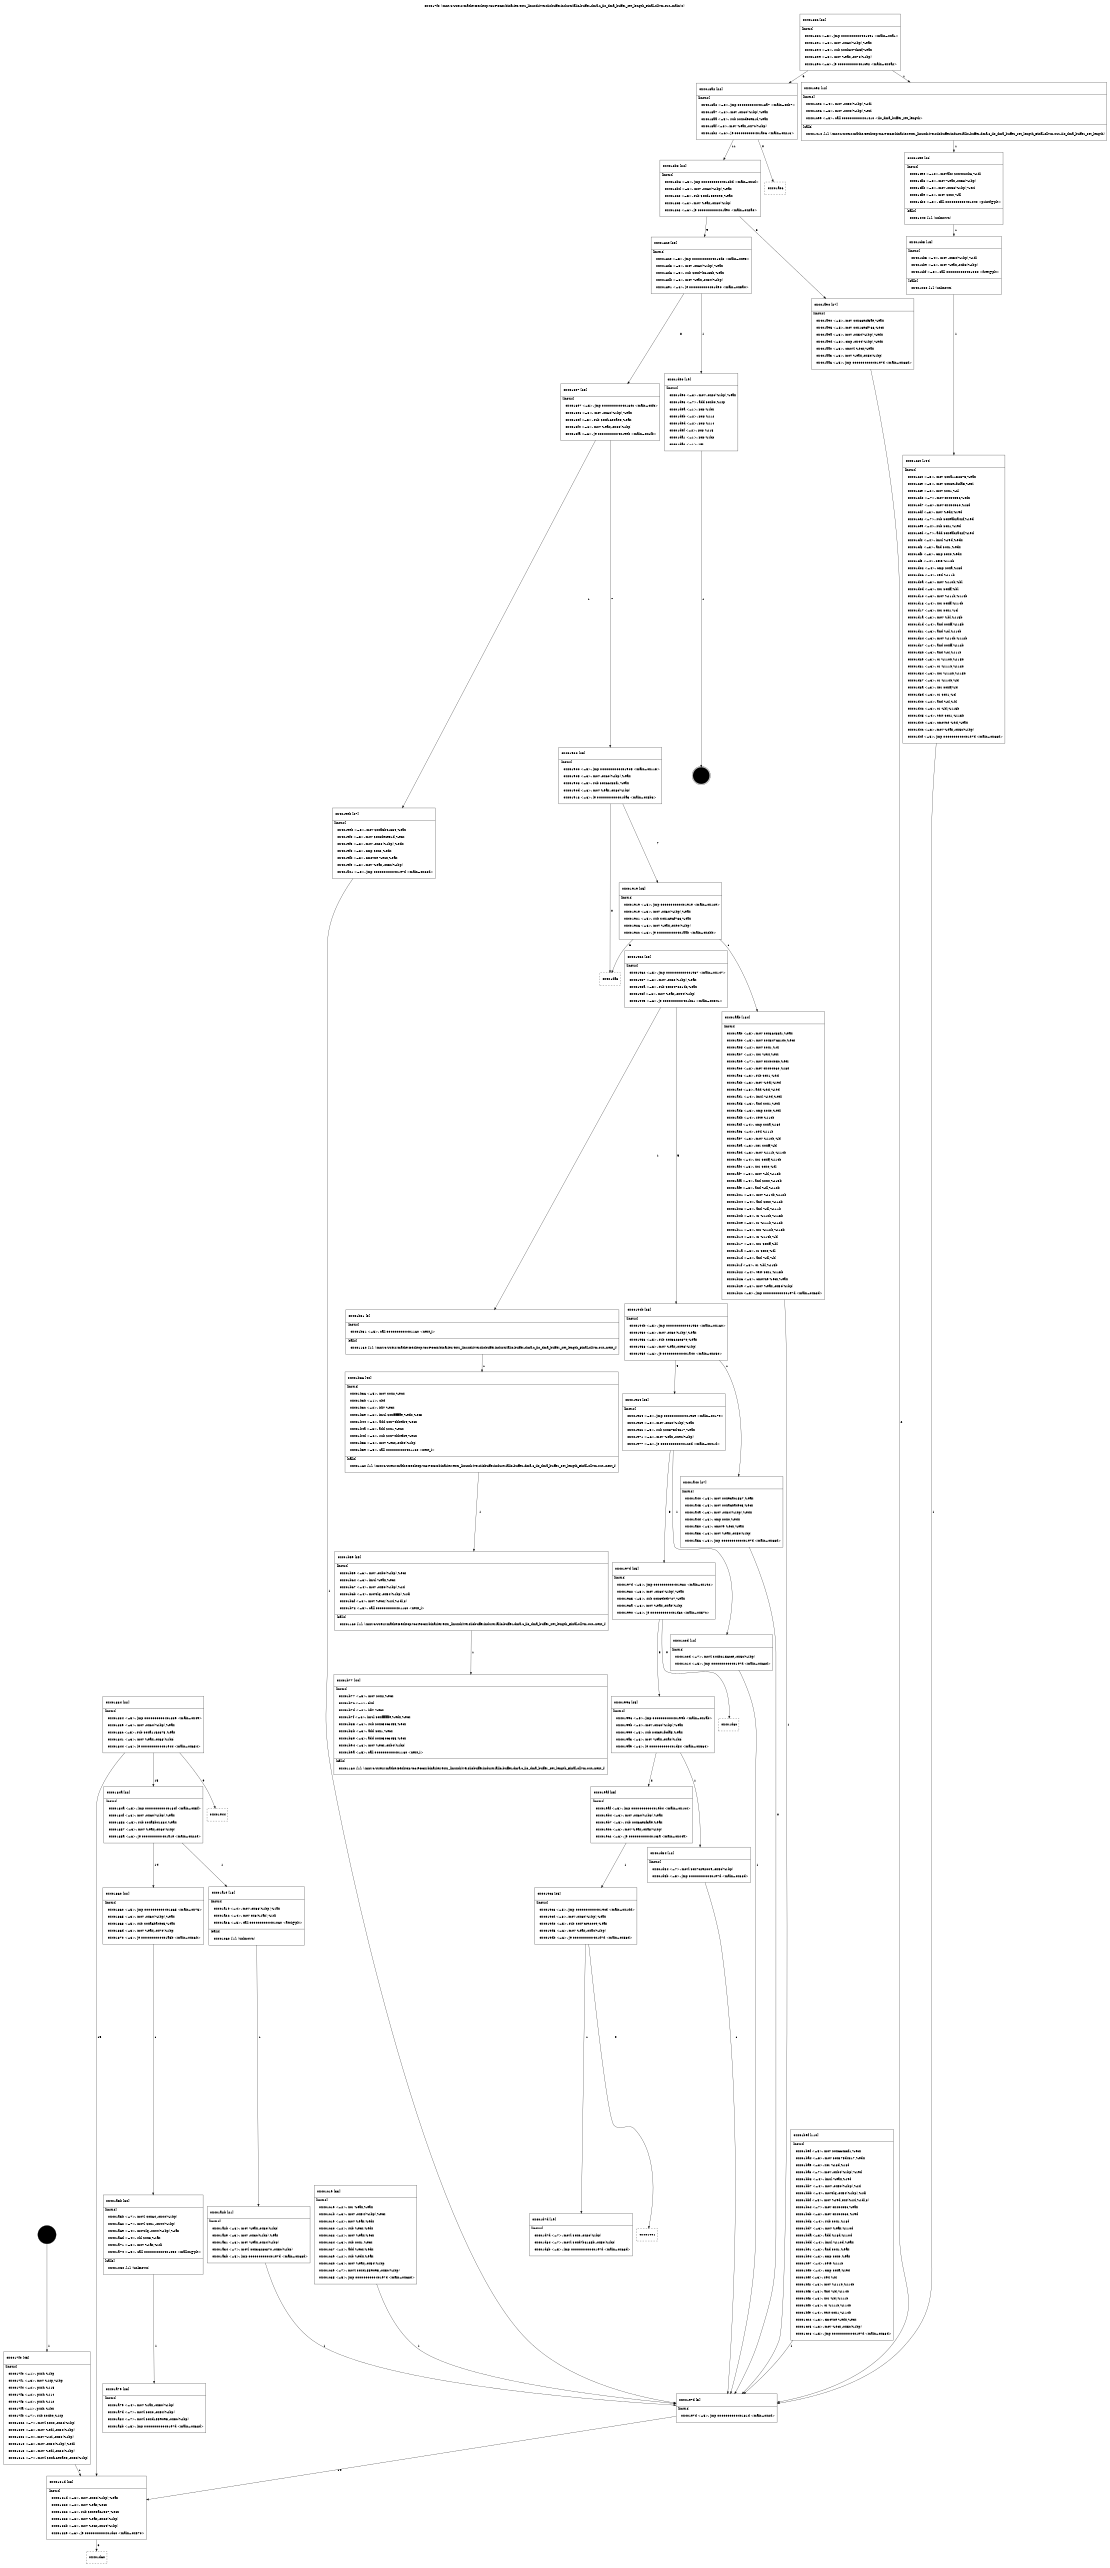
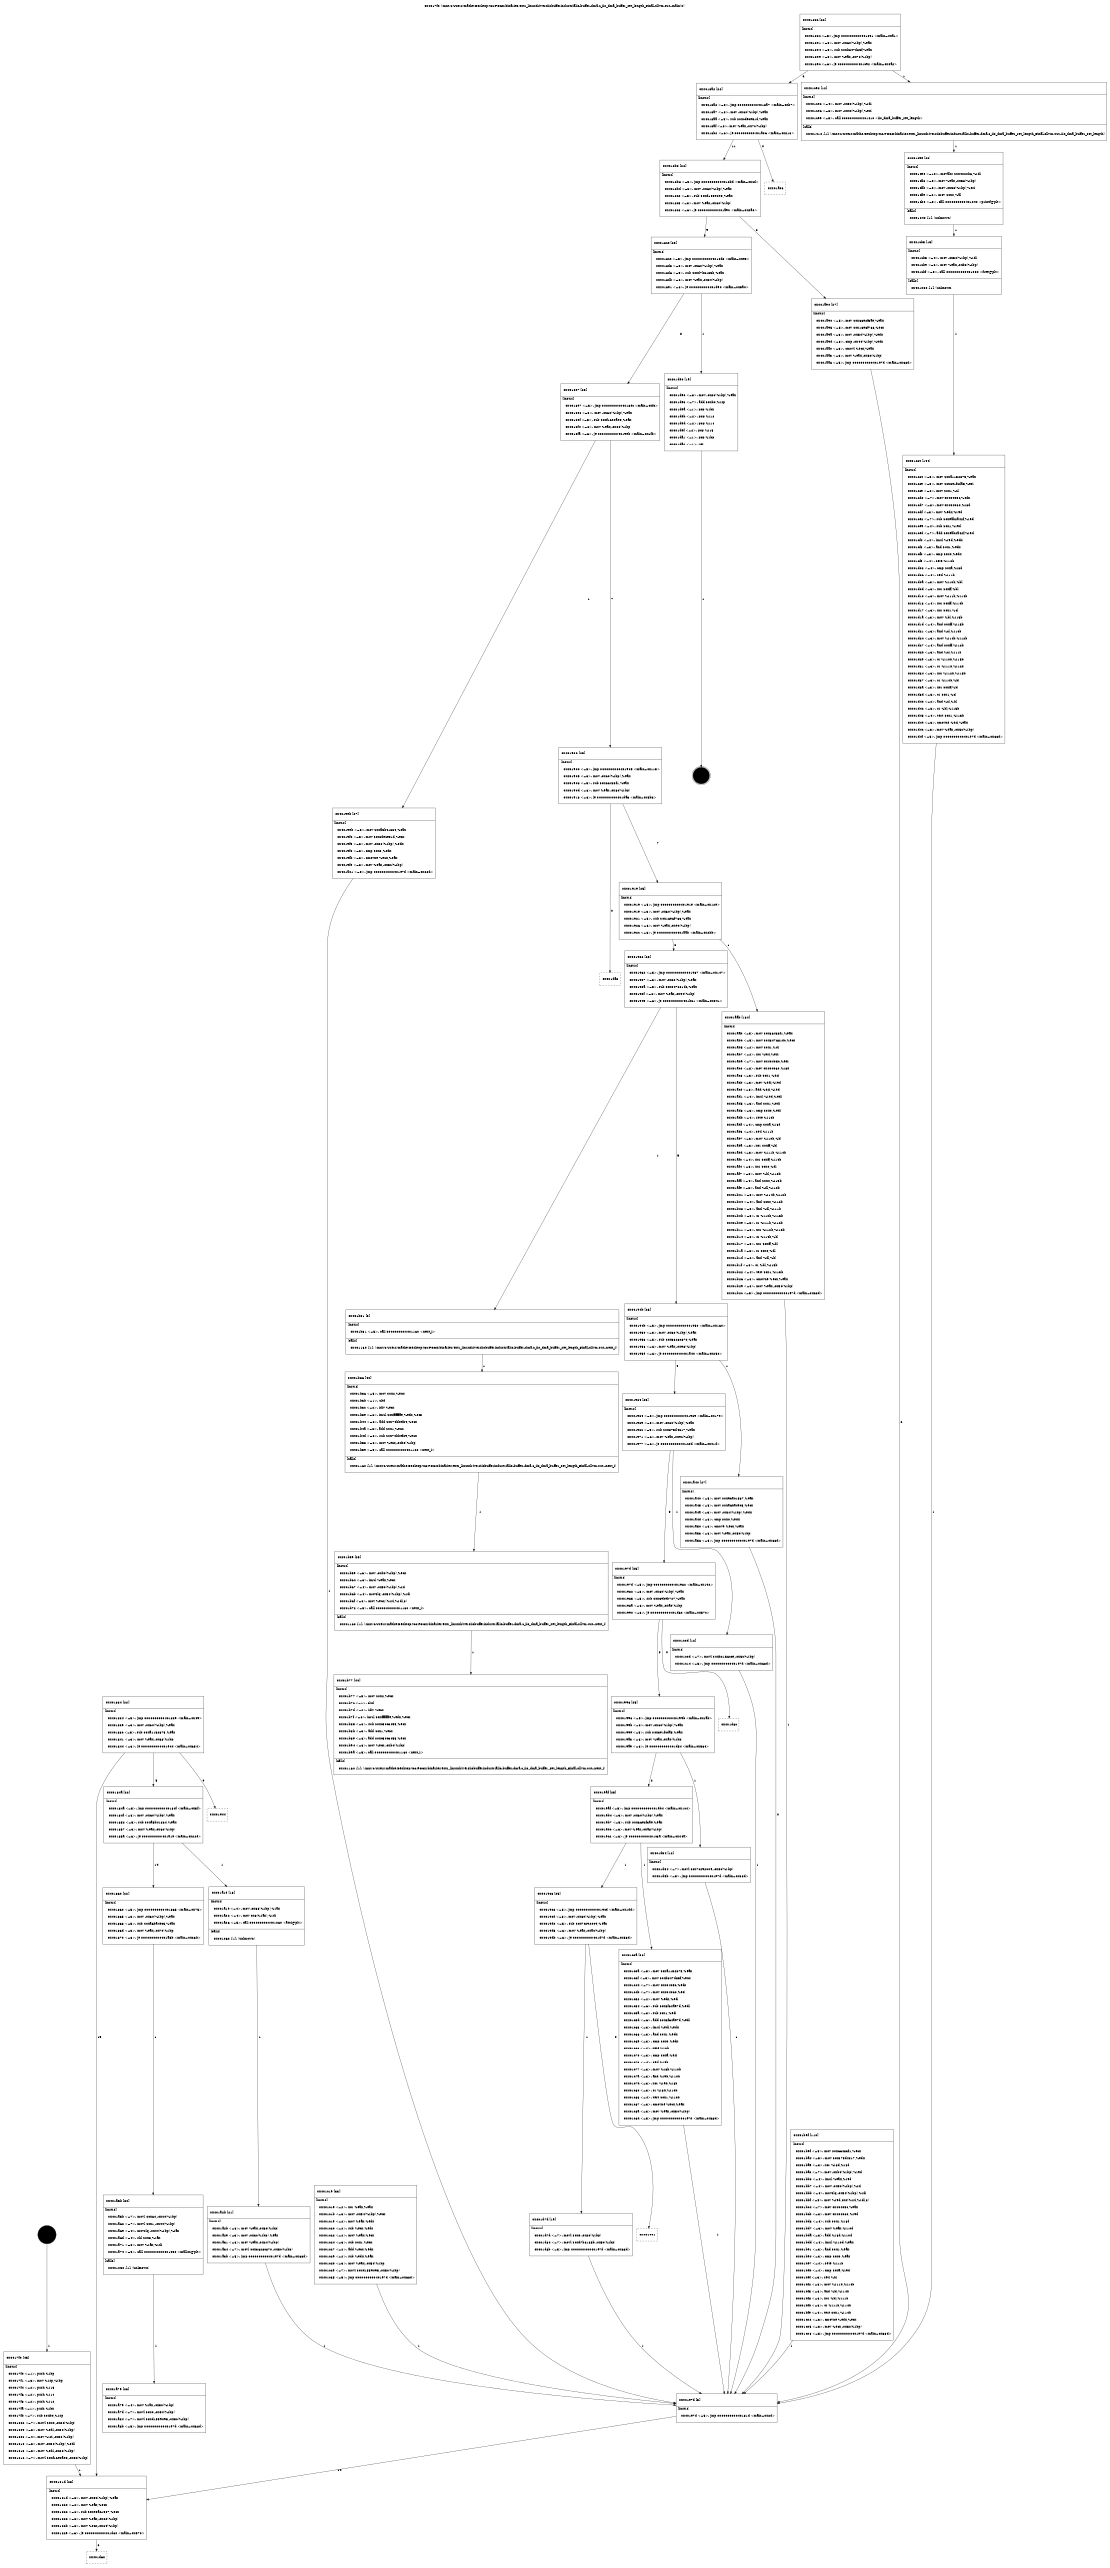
(621, 954) -> (673, 944)
(156, 1781) -> (156, 1781)
none -> (670, 2037)
none -> (631, 2335)
